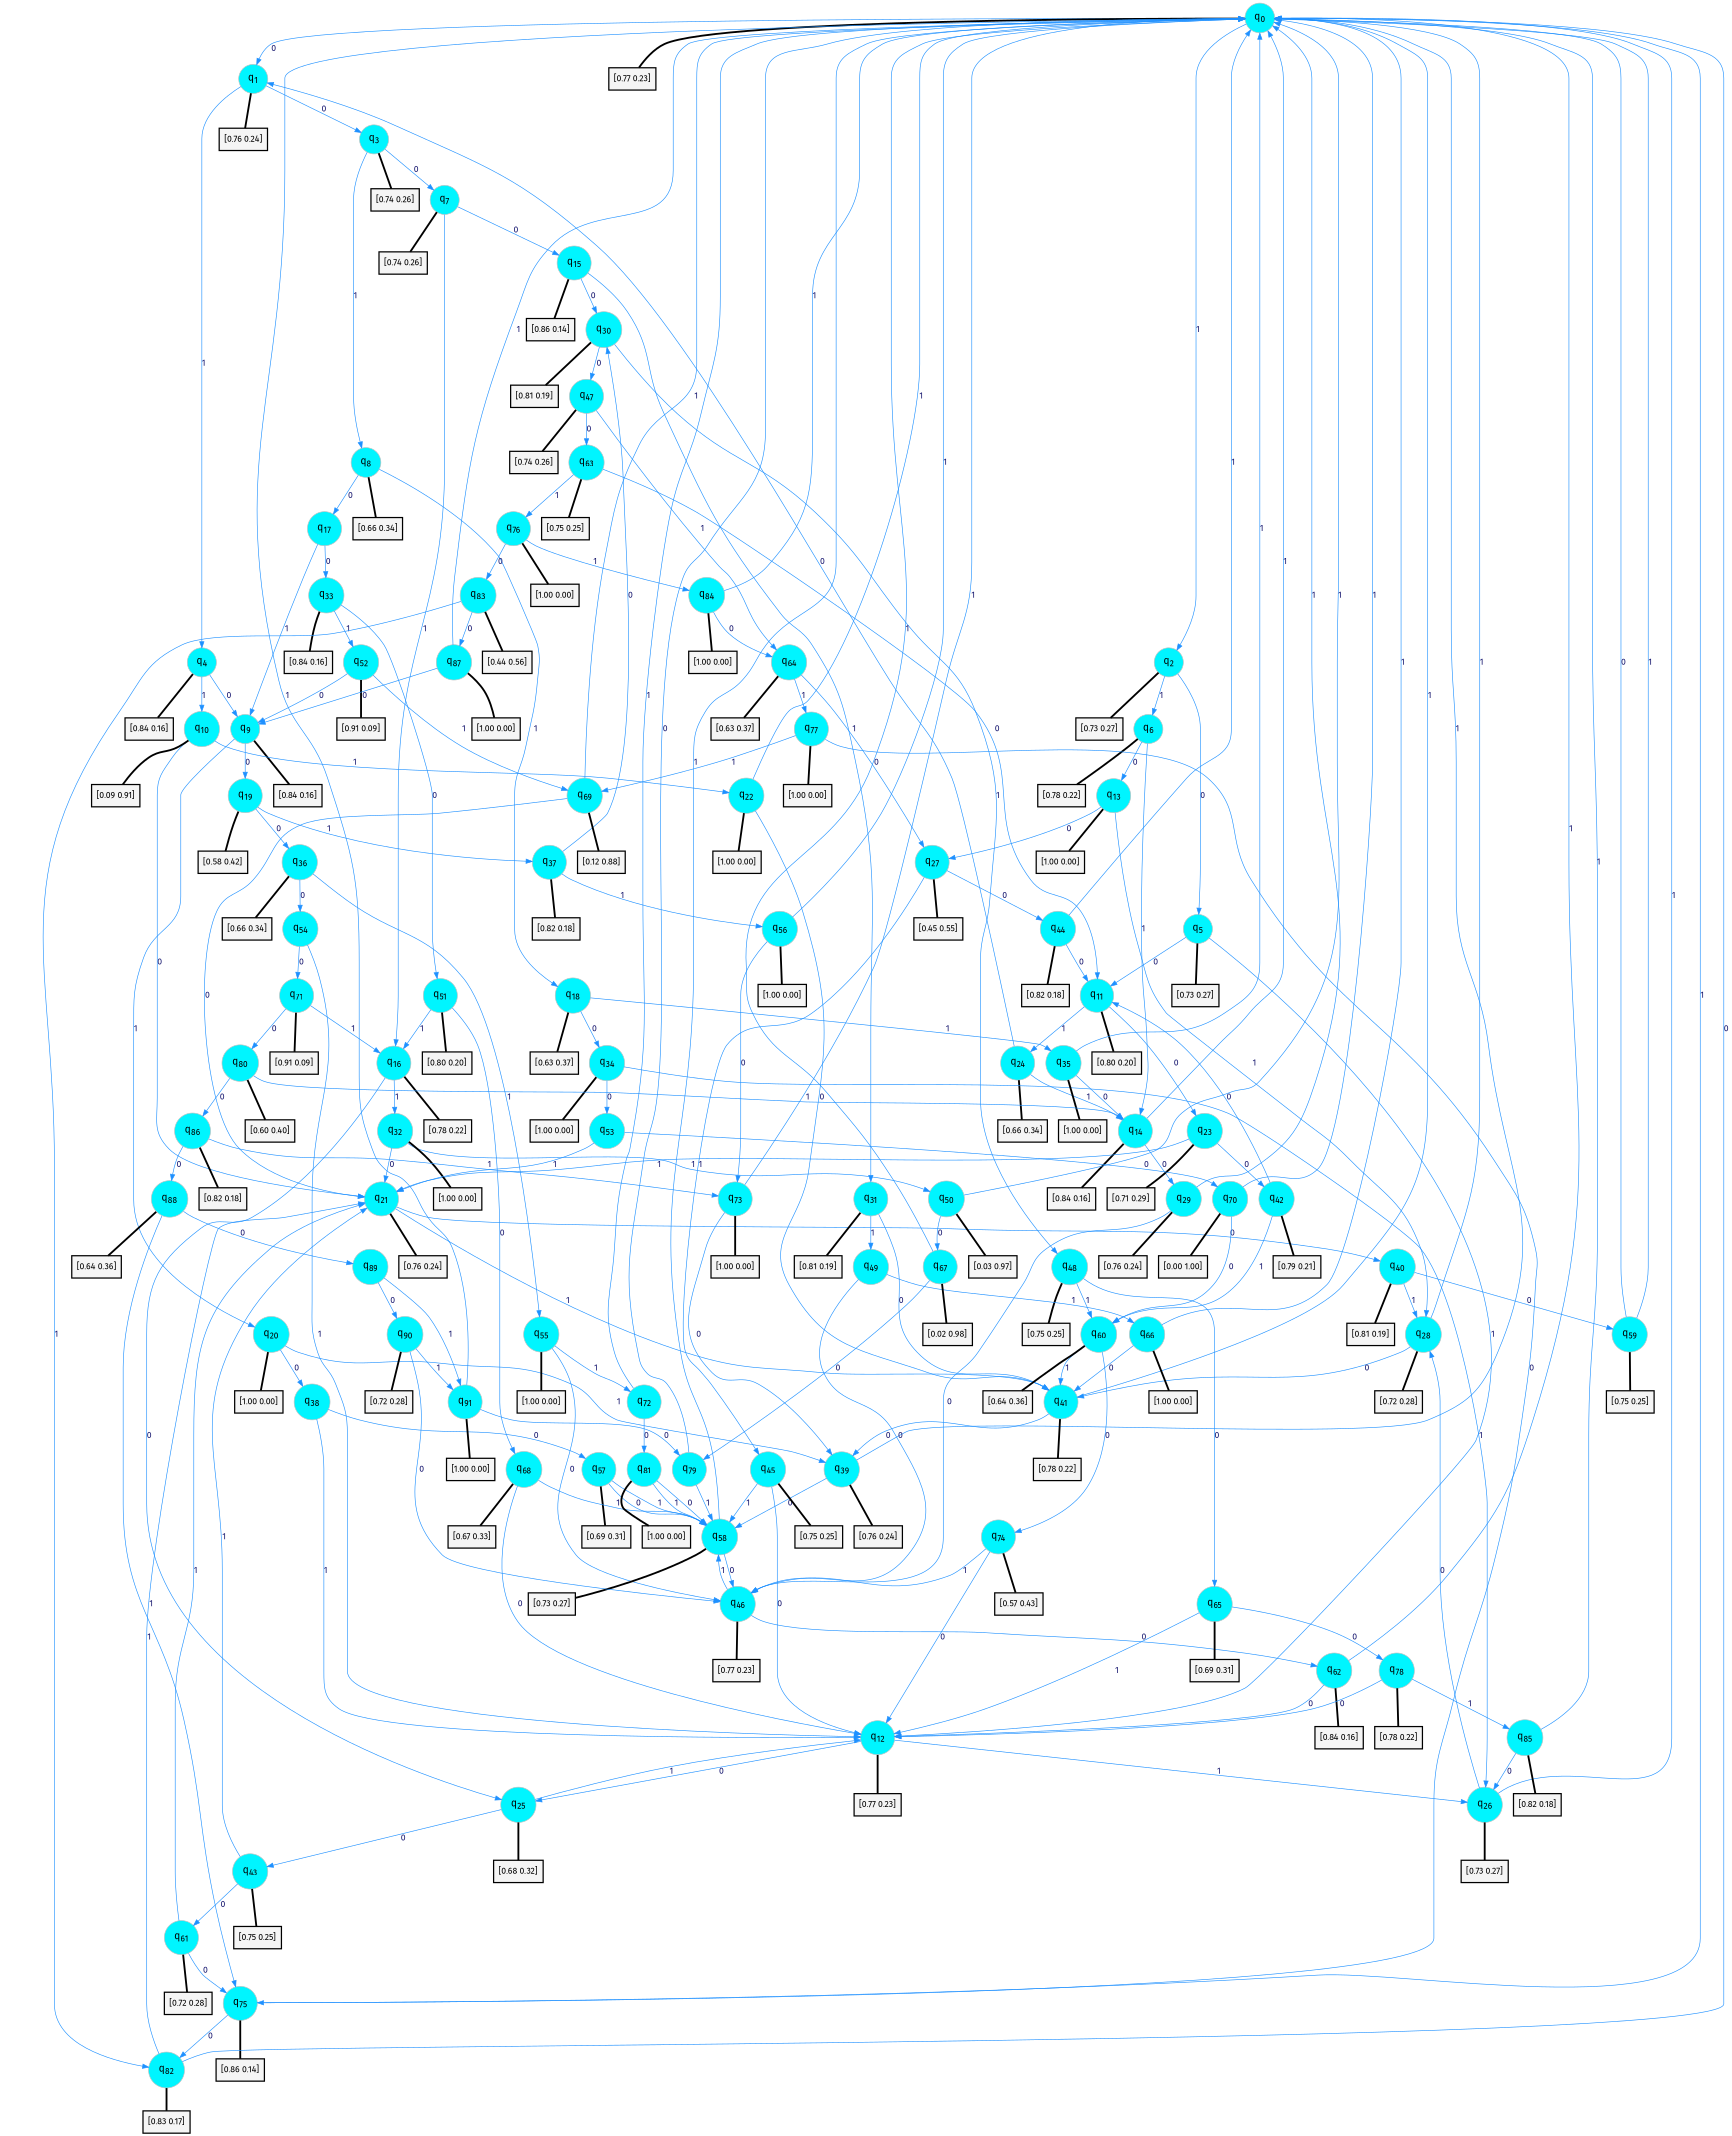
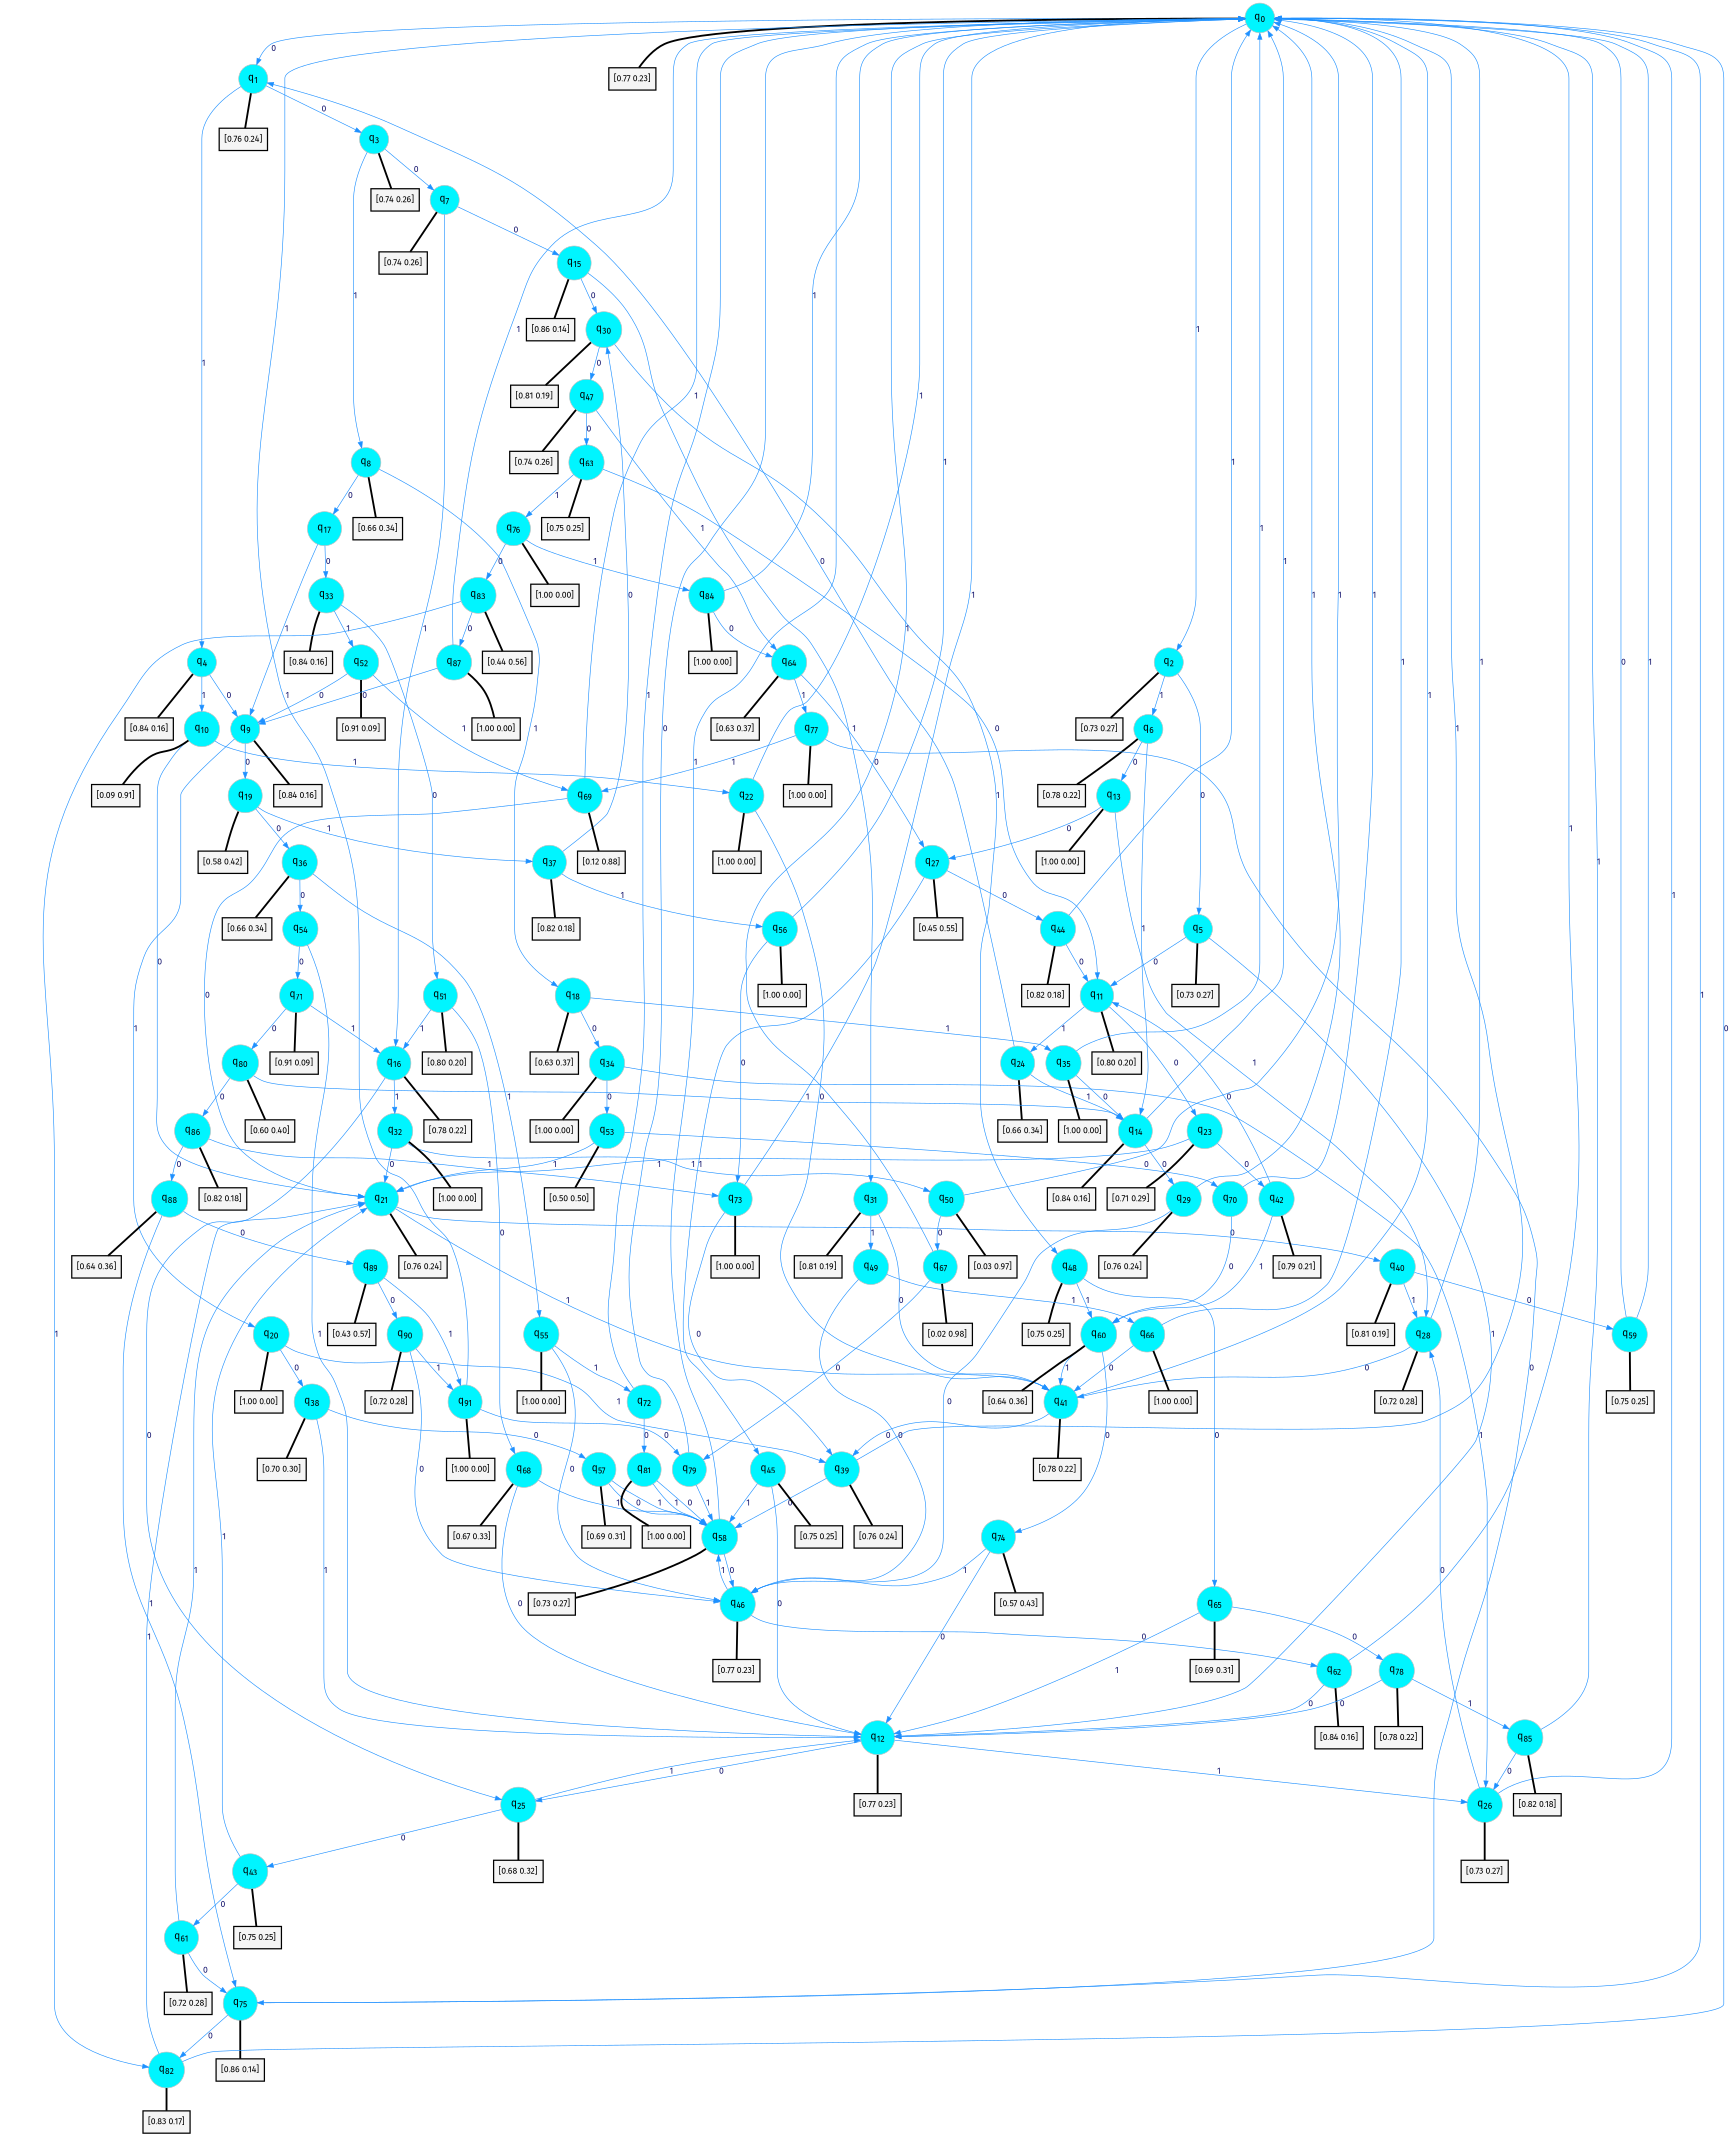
none -> (569, 1199)
(1183, 1267) -> none
none -> (352, 1334)
none -> (282, 1469)
